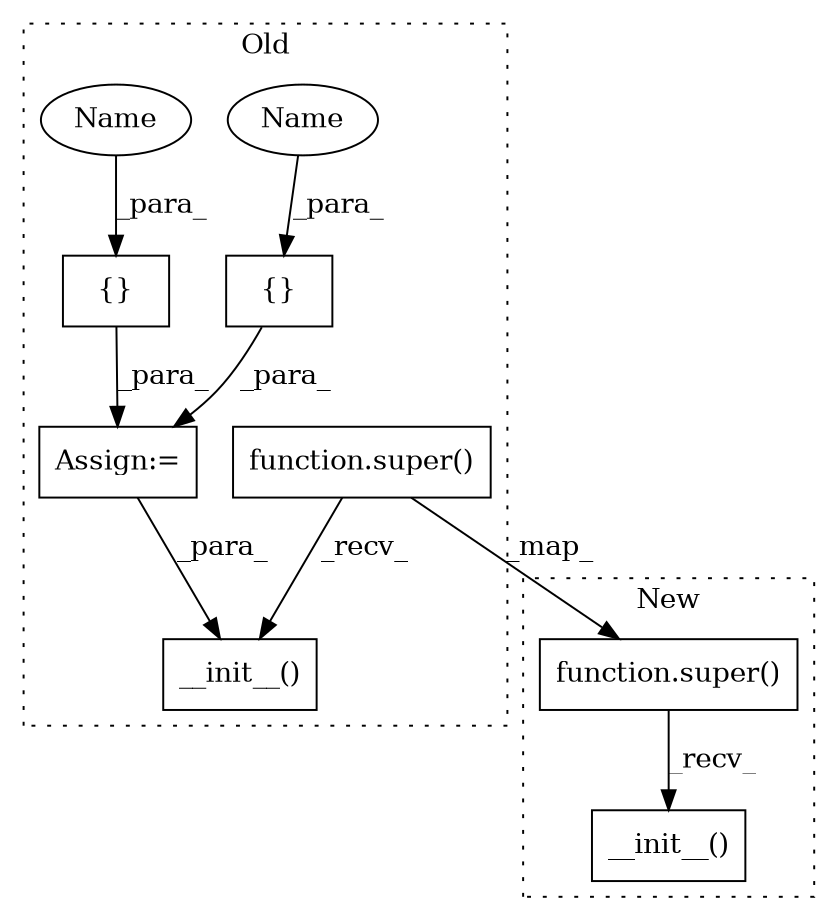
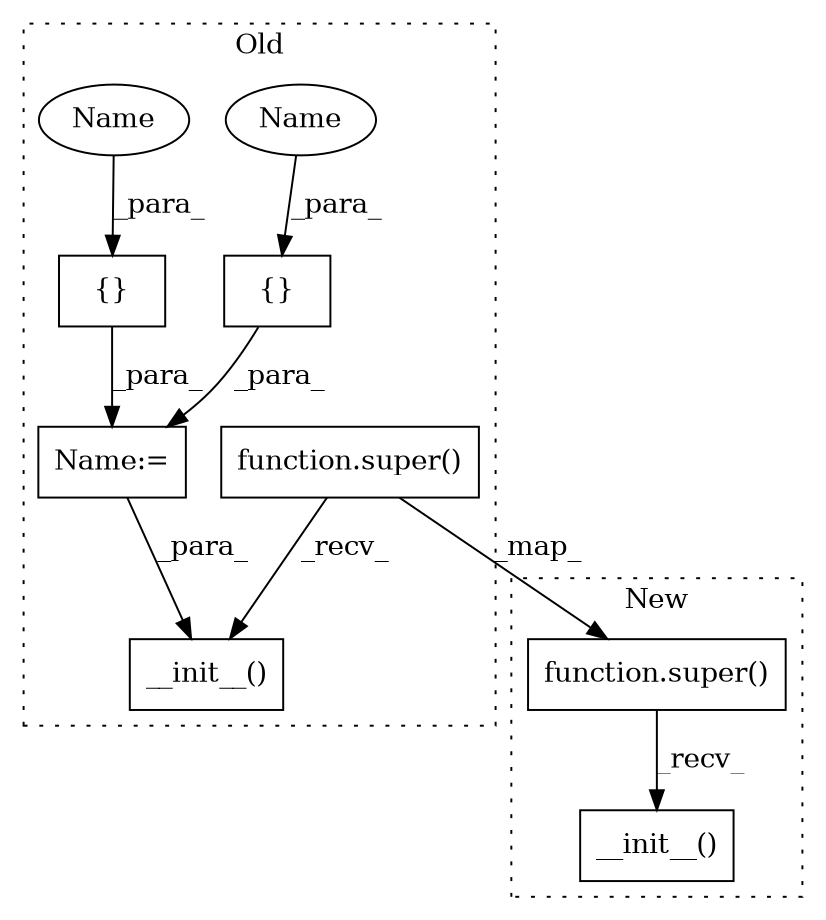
(118, 462) -> (112, 462)
